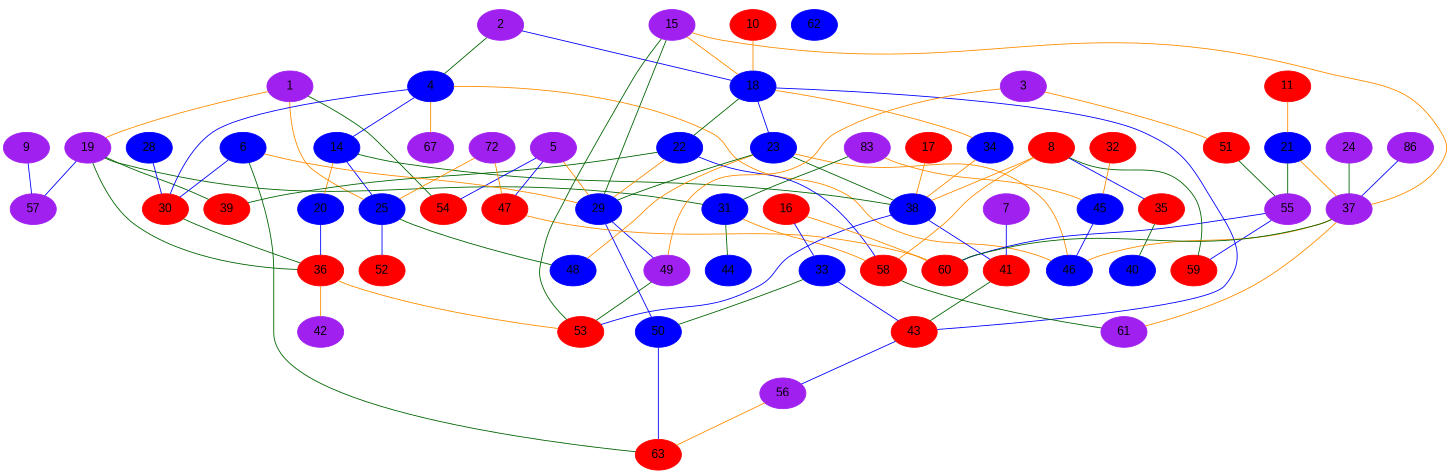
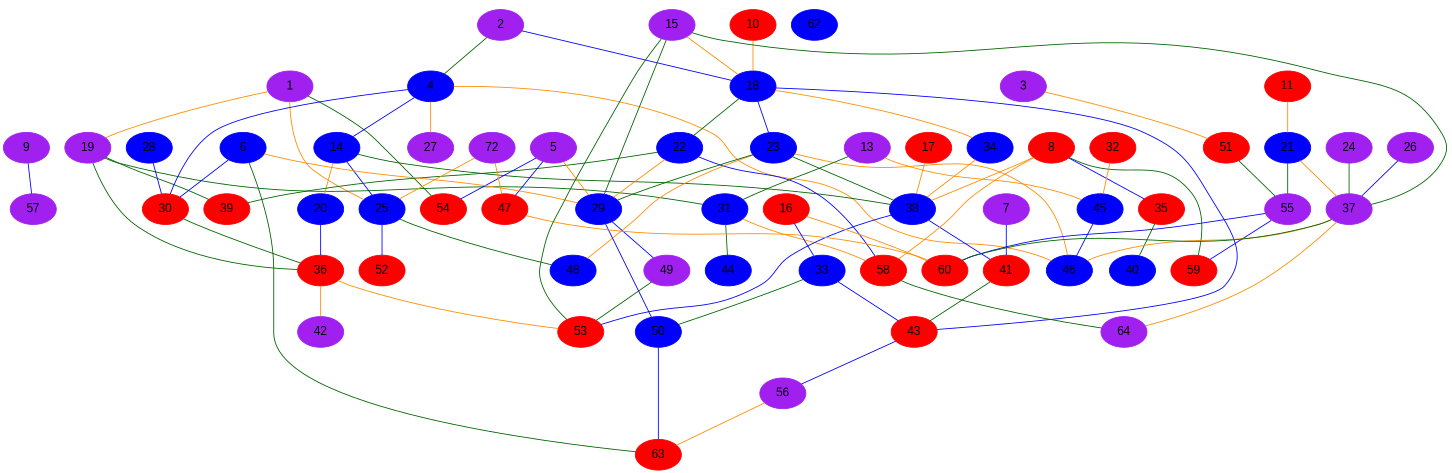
(1135, 44) -> (1135, 44)
(431, 148) -> (431, 148)
(867, 148) -> (867, 148)
(1410, 148) -> (1410, 148)
(816, 153) -> none
(61, 178) -> none
(1124, 332) -> (1124, 332)
